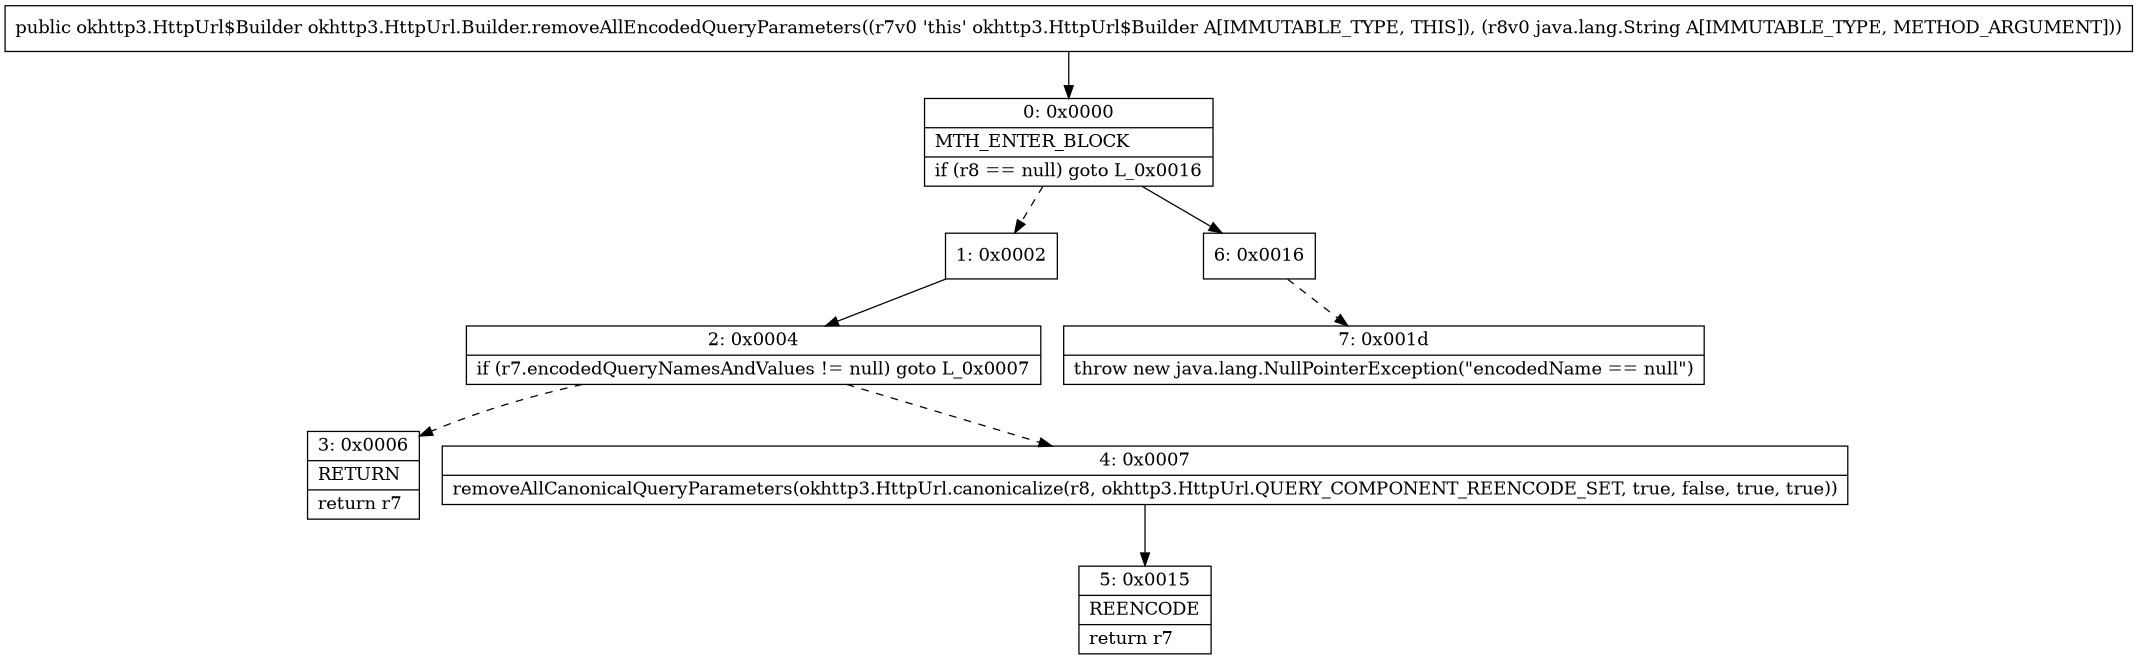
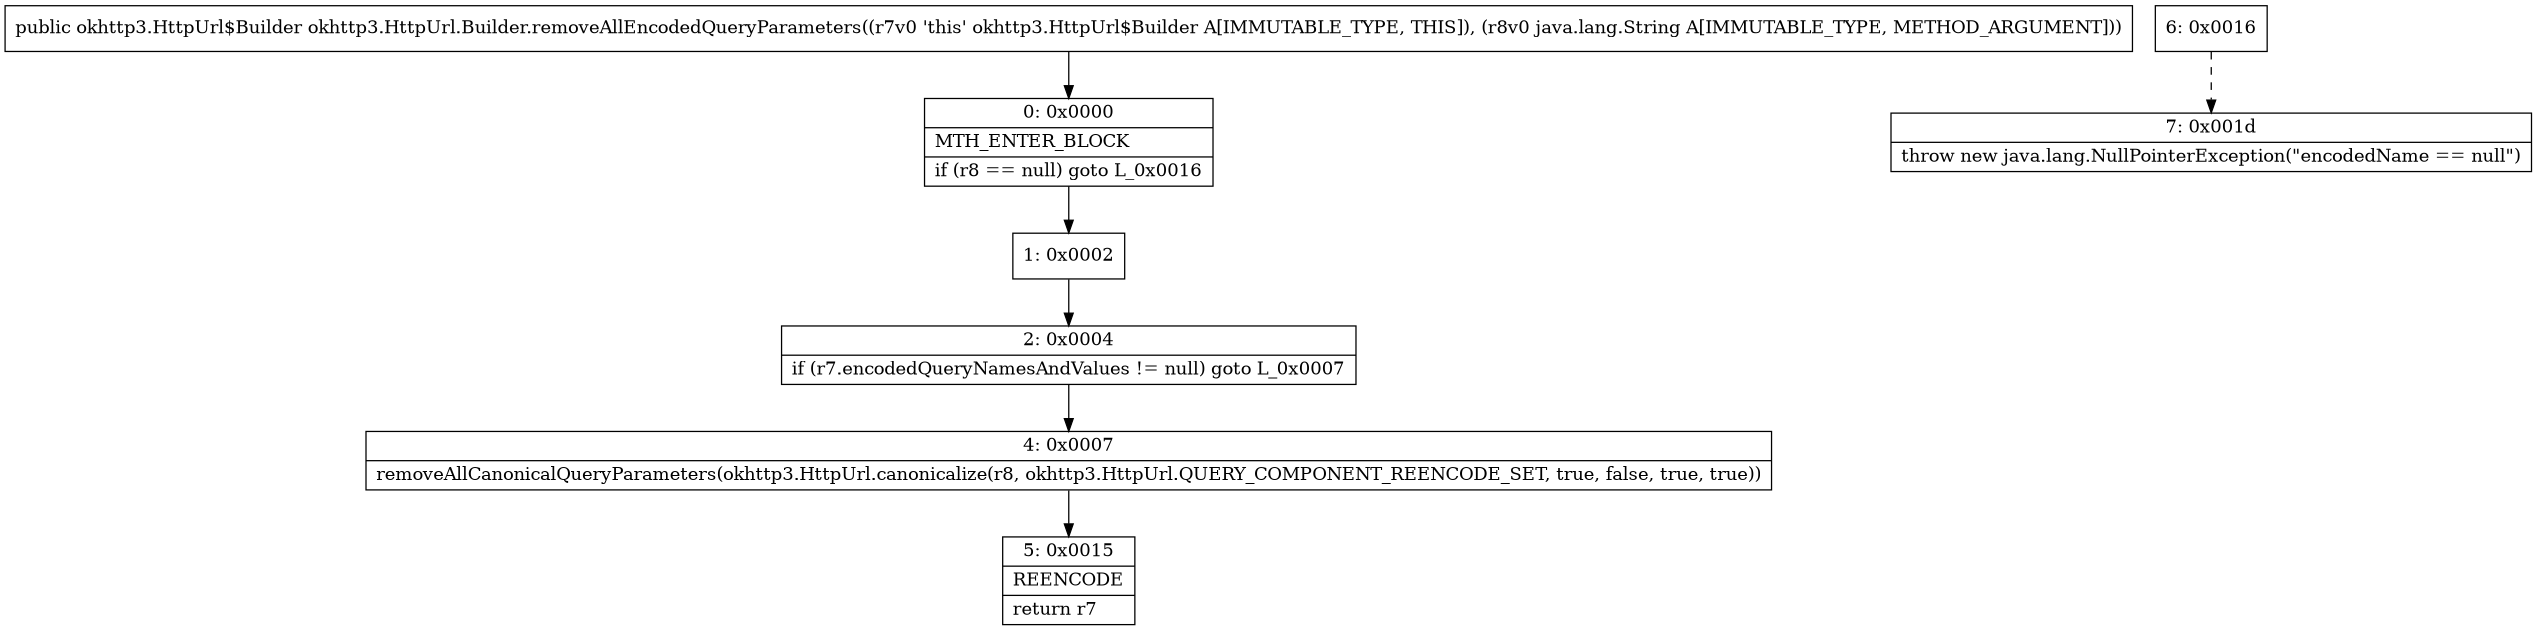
(1032, 204) -> (1069, 203)
(1176, 206) -> none
(943, 413) -> (1069, 402)
(363, 475) -> none
